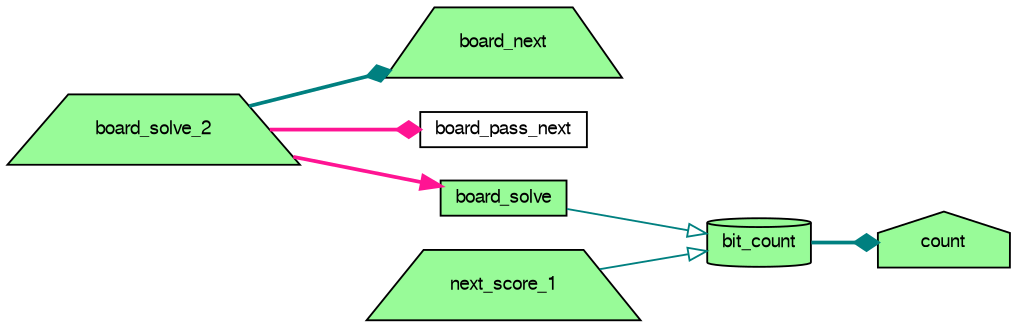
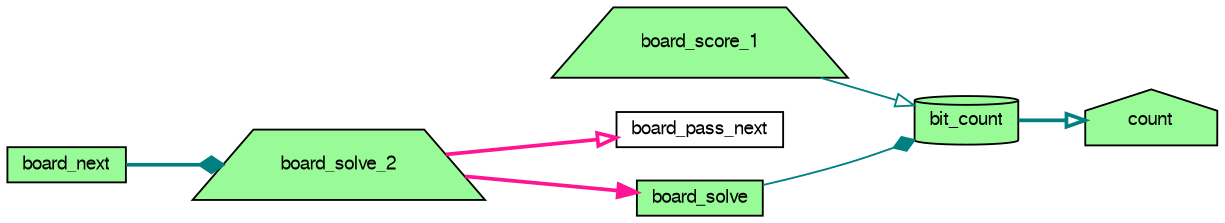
(504, 43) -> (67, 165)
(309, 91) -> (163, 165)
(334, 130) -> (522, 147)
(628, 220) -> (829, 168)
(833, 243) -> (1042, 120)
(504, 285) -> (700, 43)
